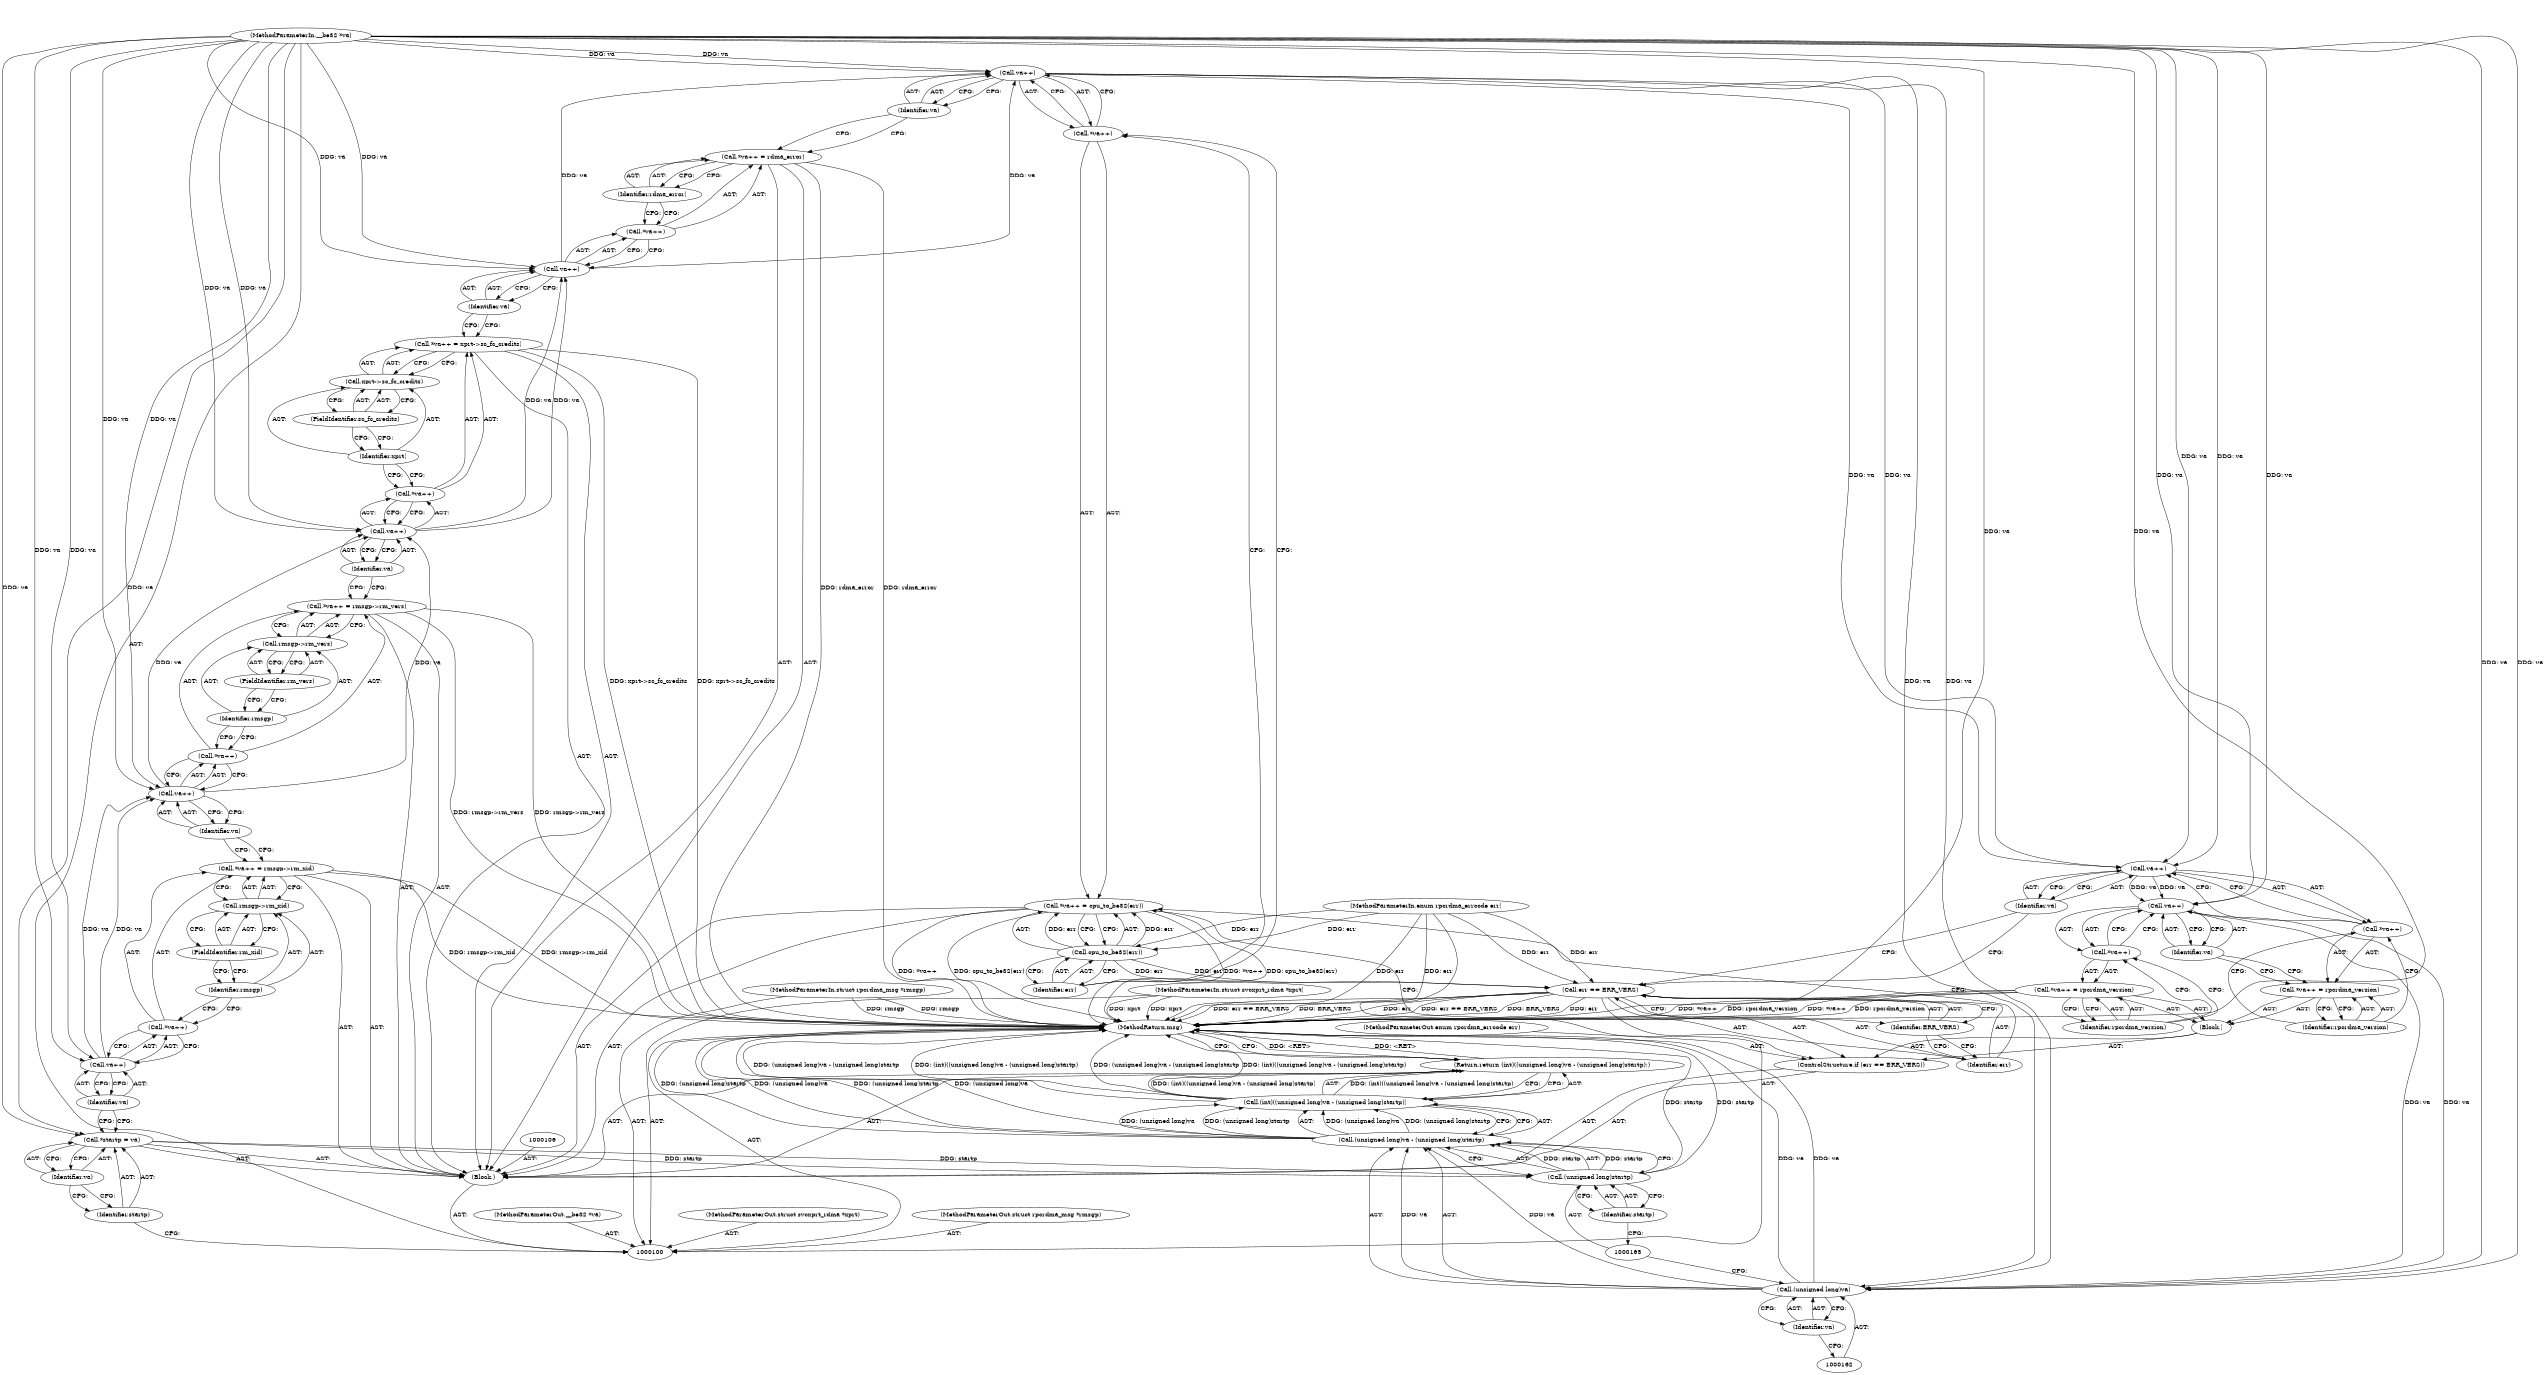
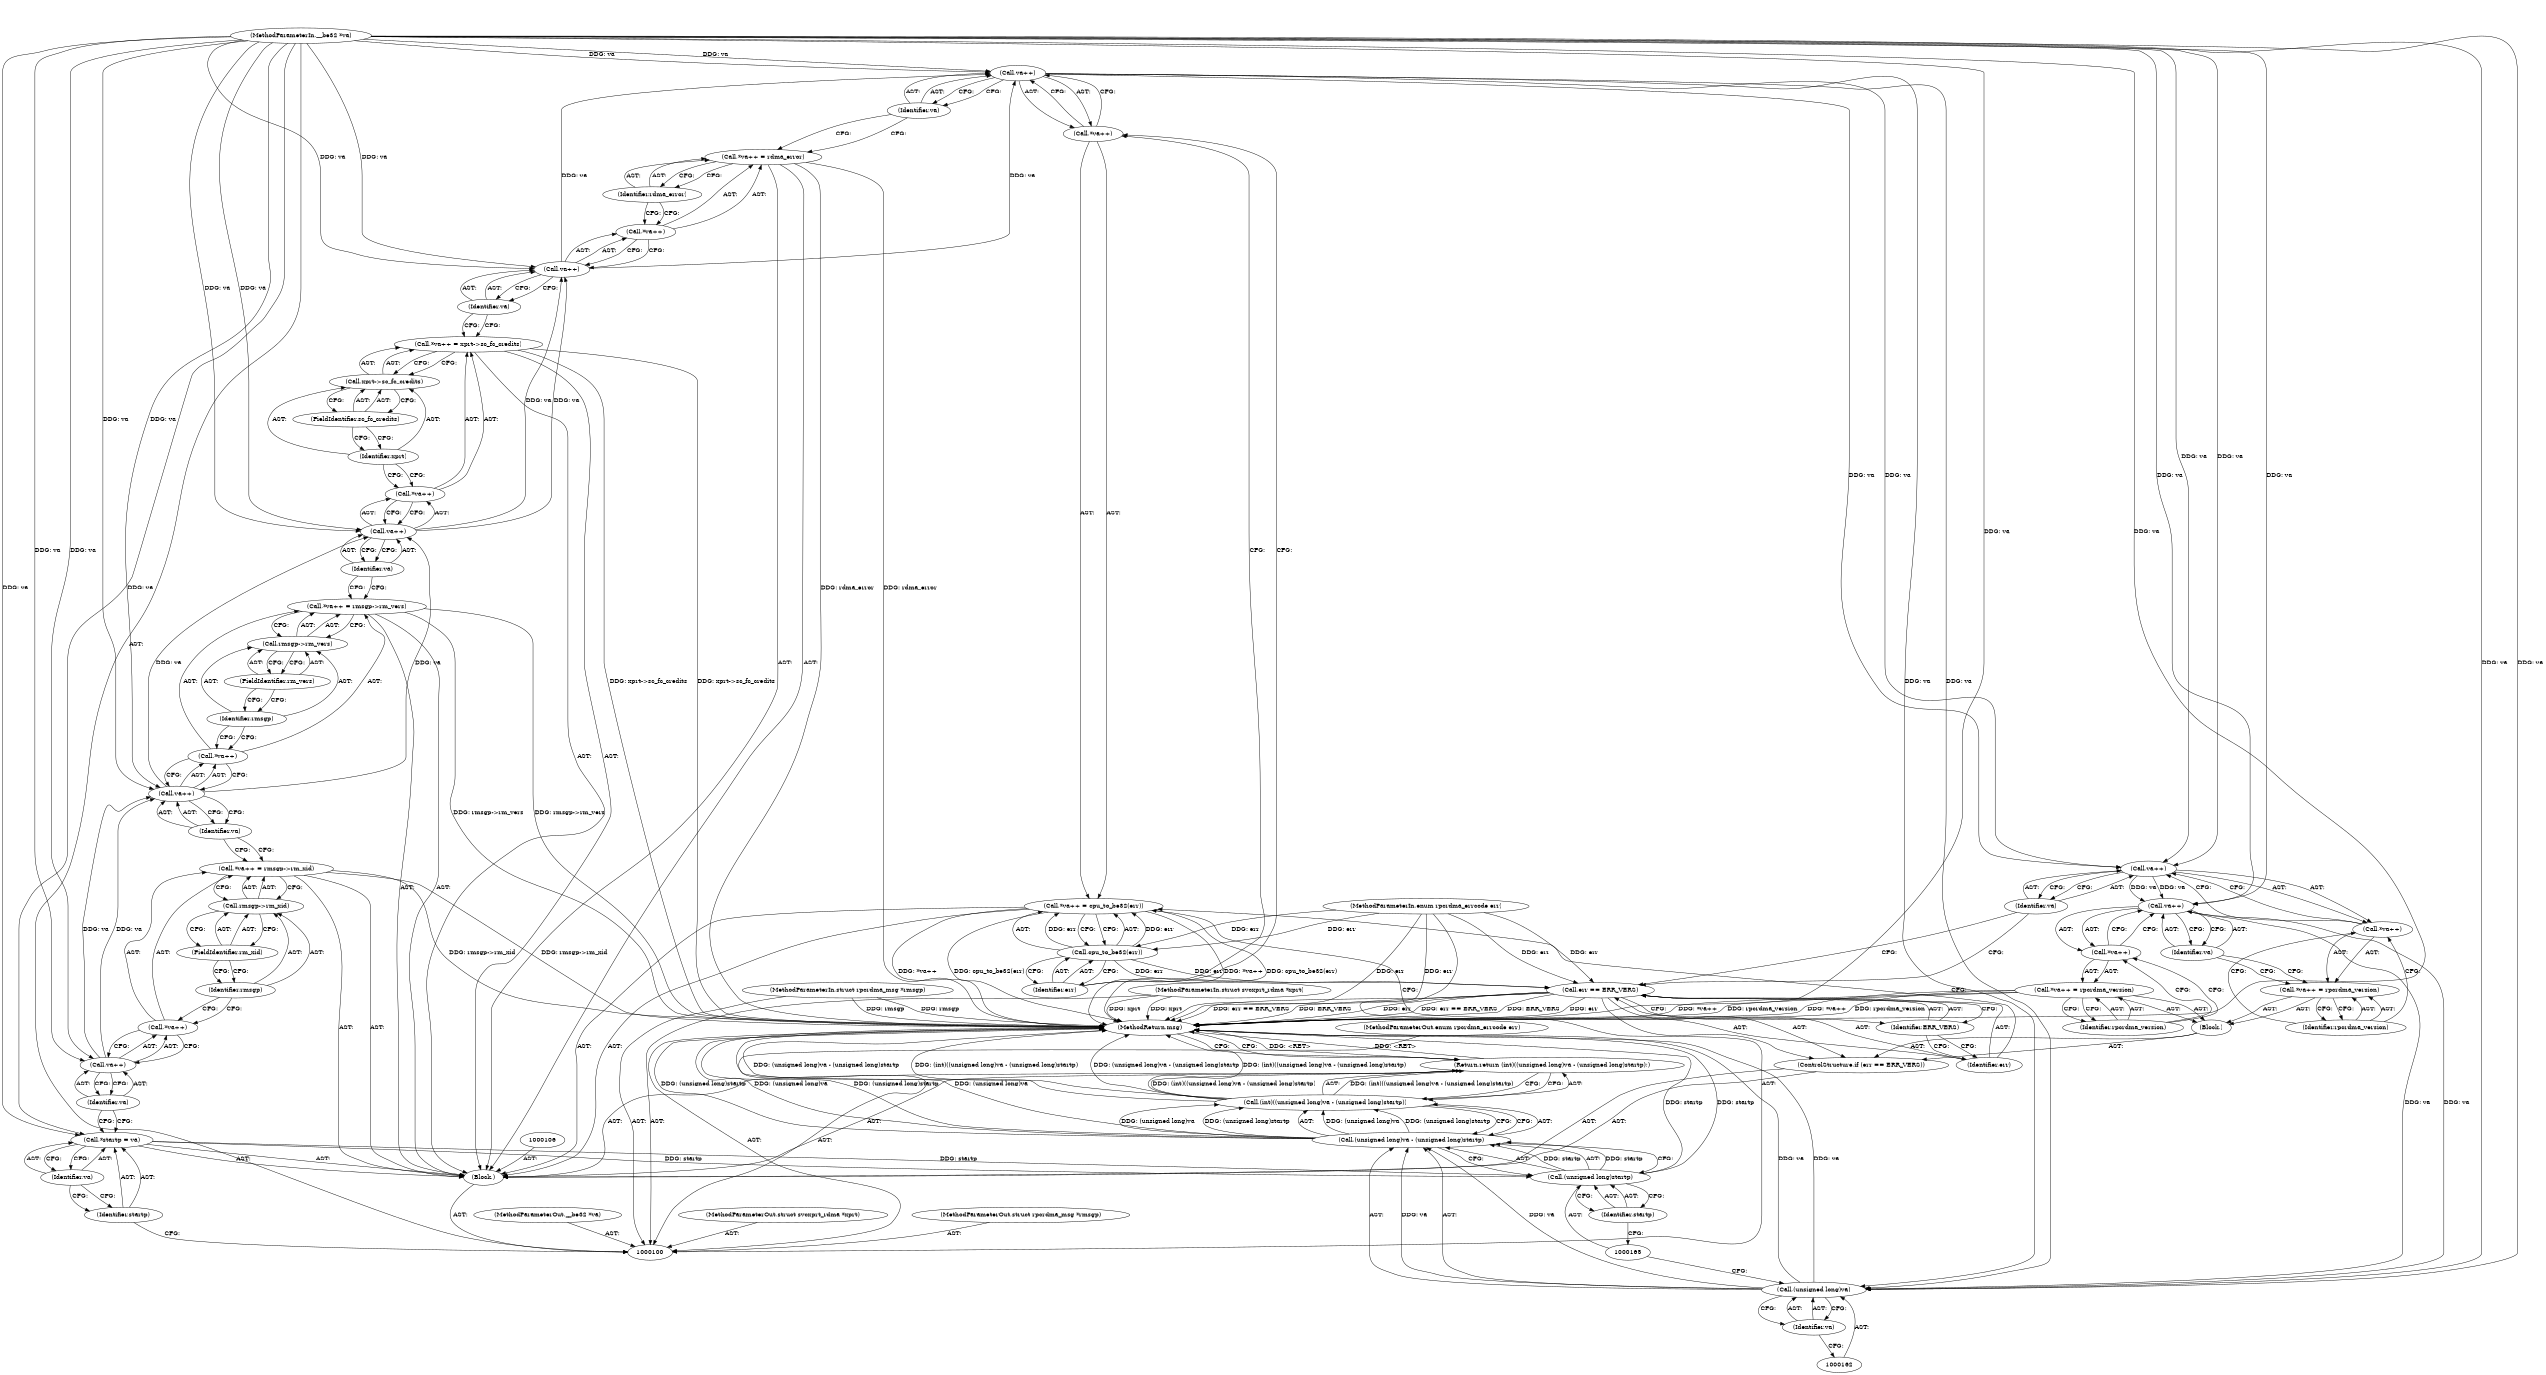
(1682, 1039) -> (818, 1052)
